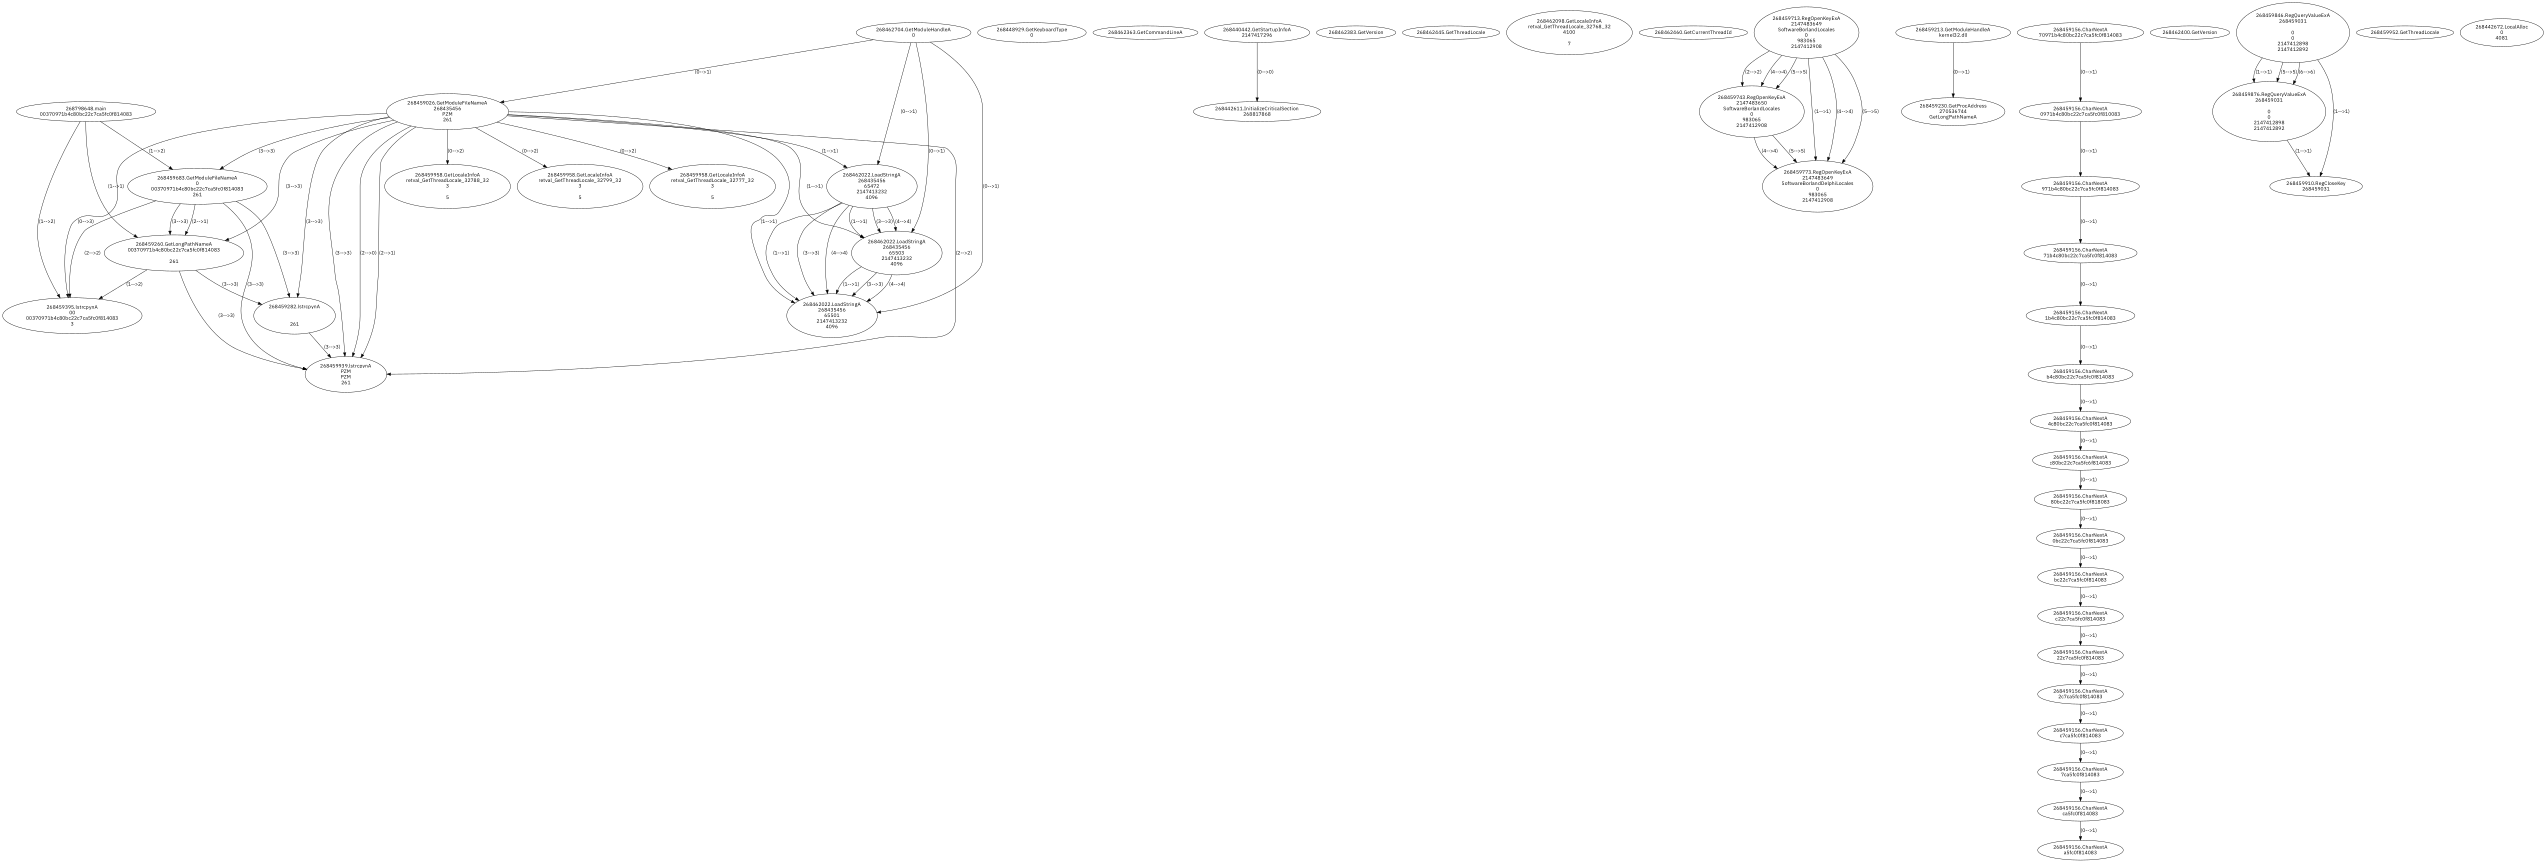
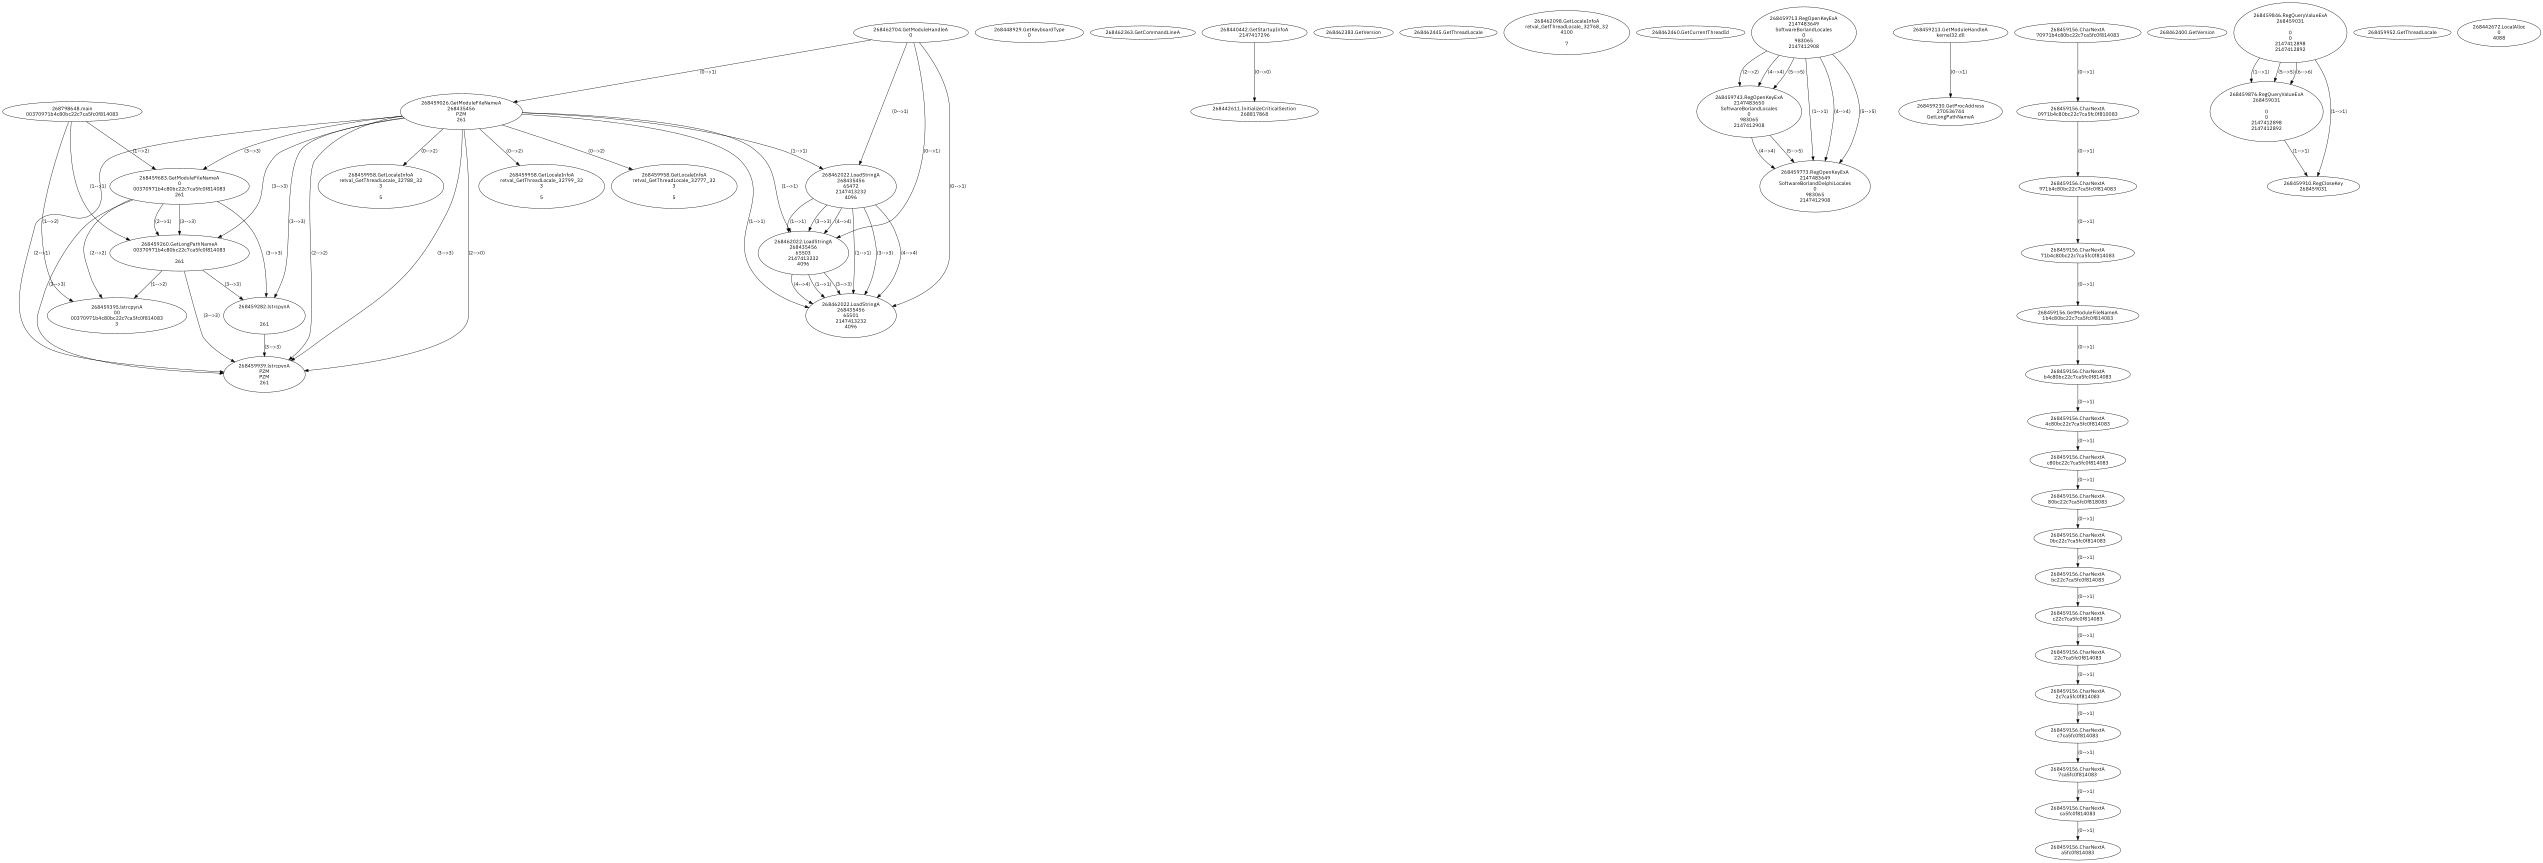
(2502, 33) -> (2499, 33)
(169, 140) -> none
(2080, 316) -> (2078, 316)
(2080, 460) -> (2078, 460)
